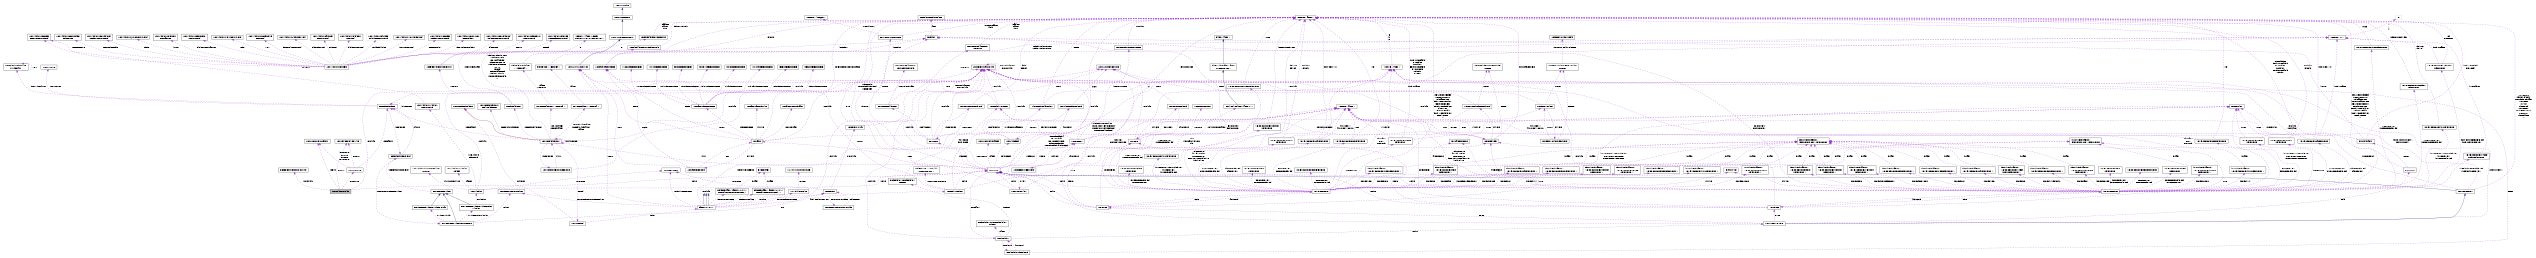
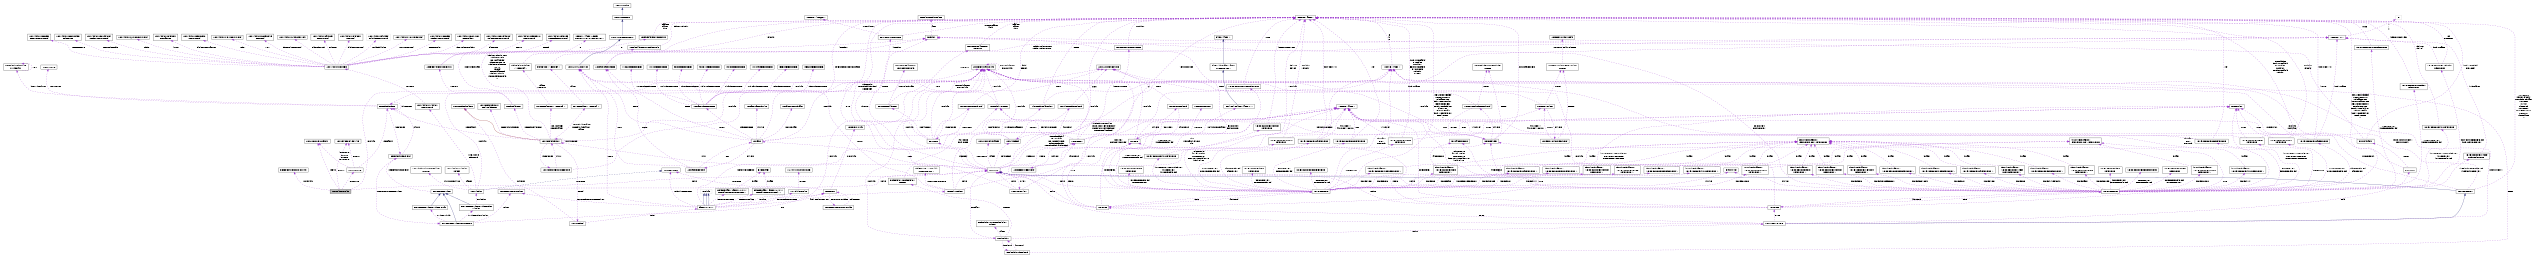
(236, 71) -> (388, 82)
(805, 81) -> (790, 83)
(572, 179) -> (572, 179)
